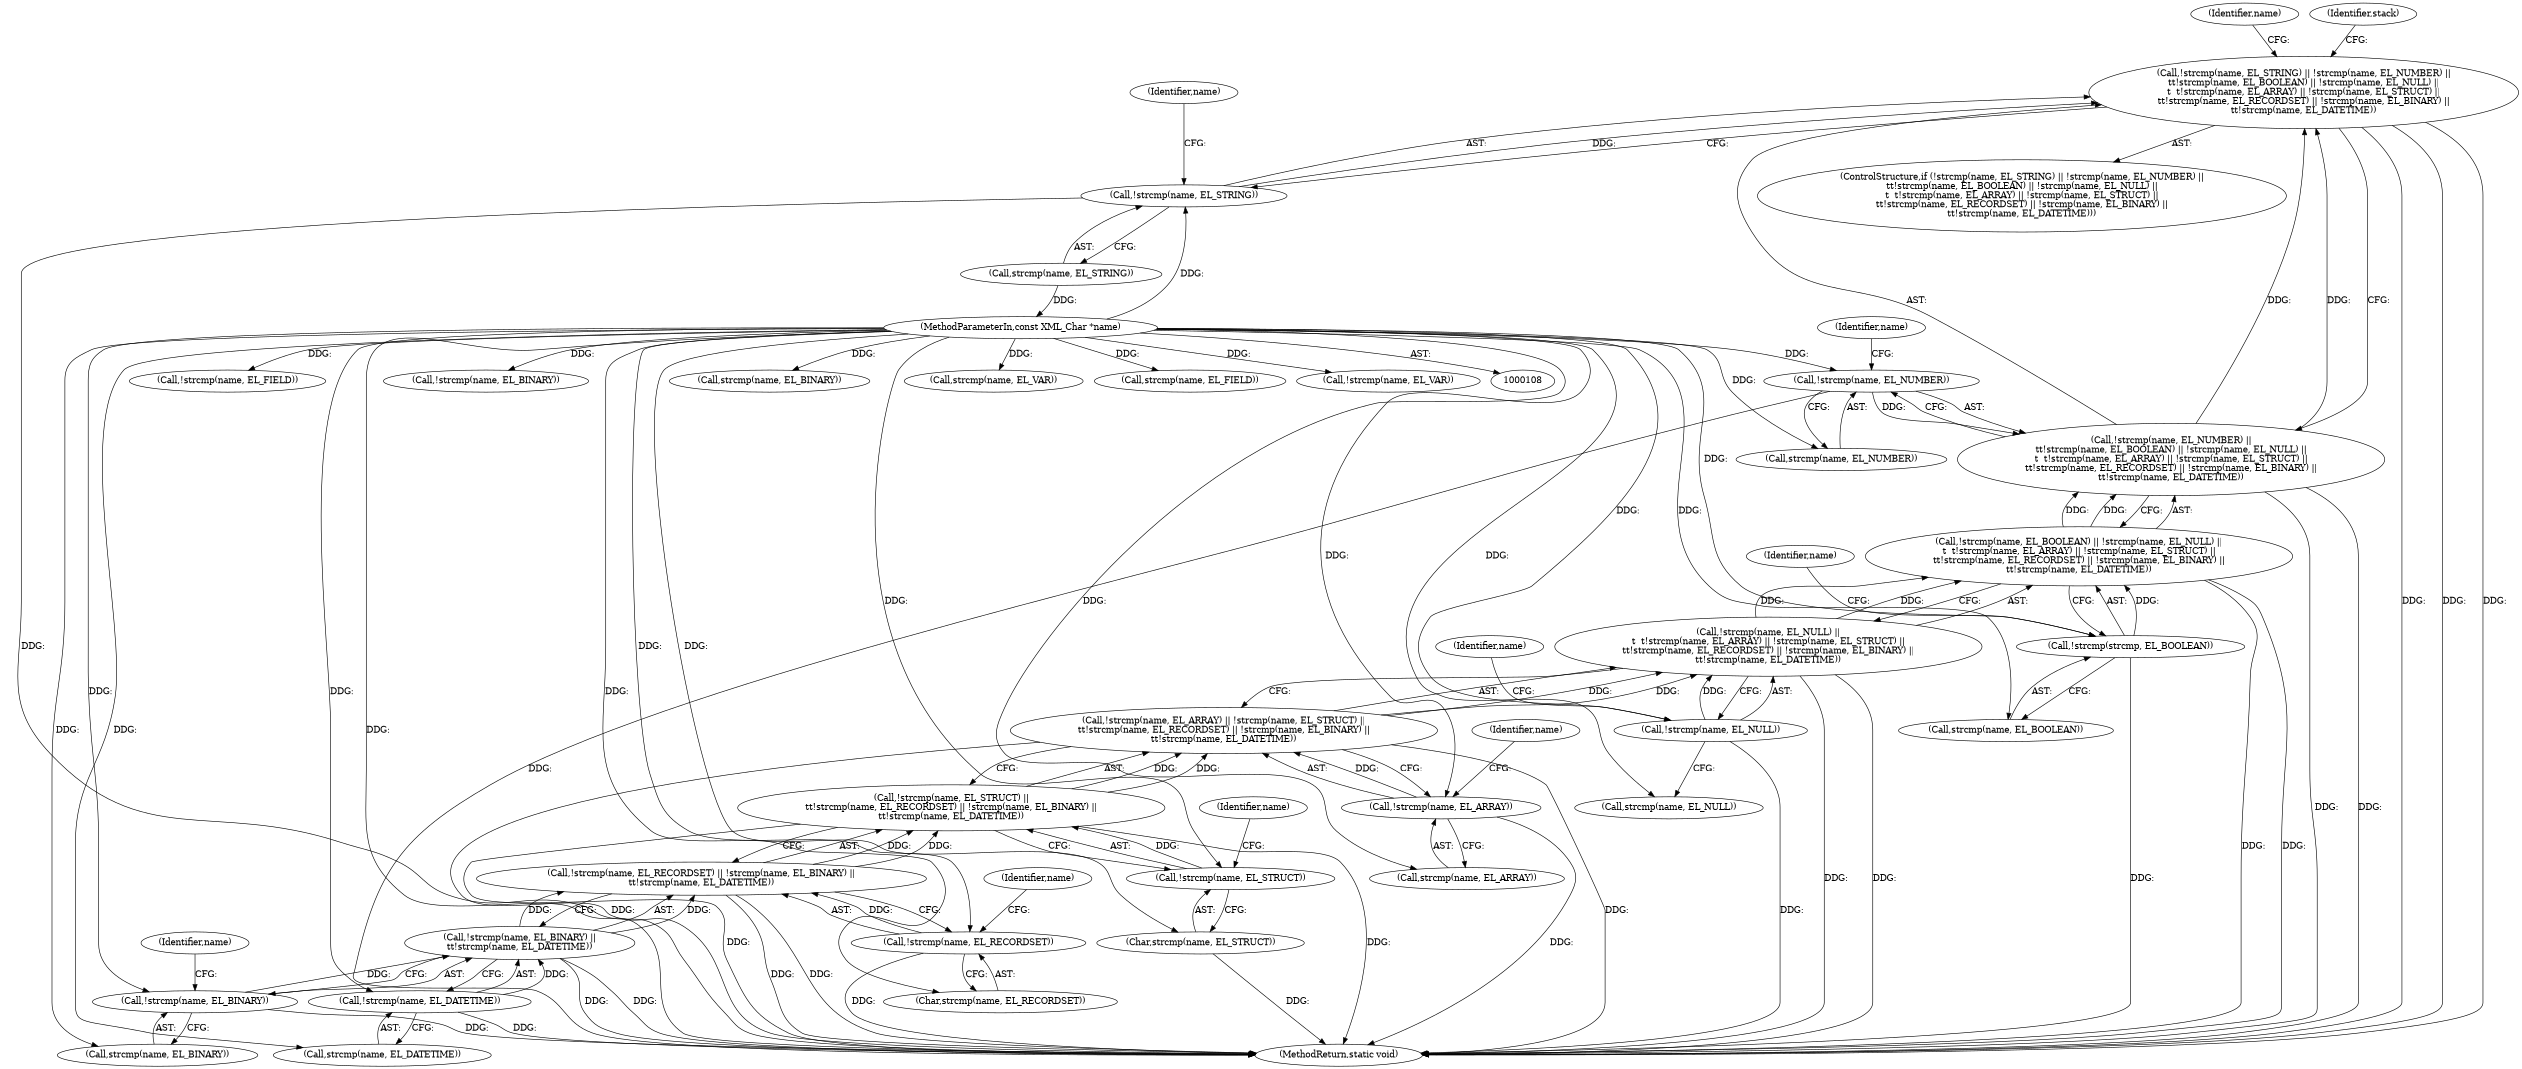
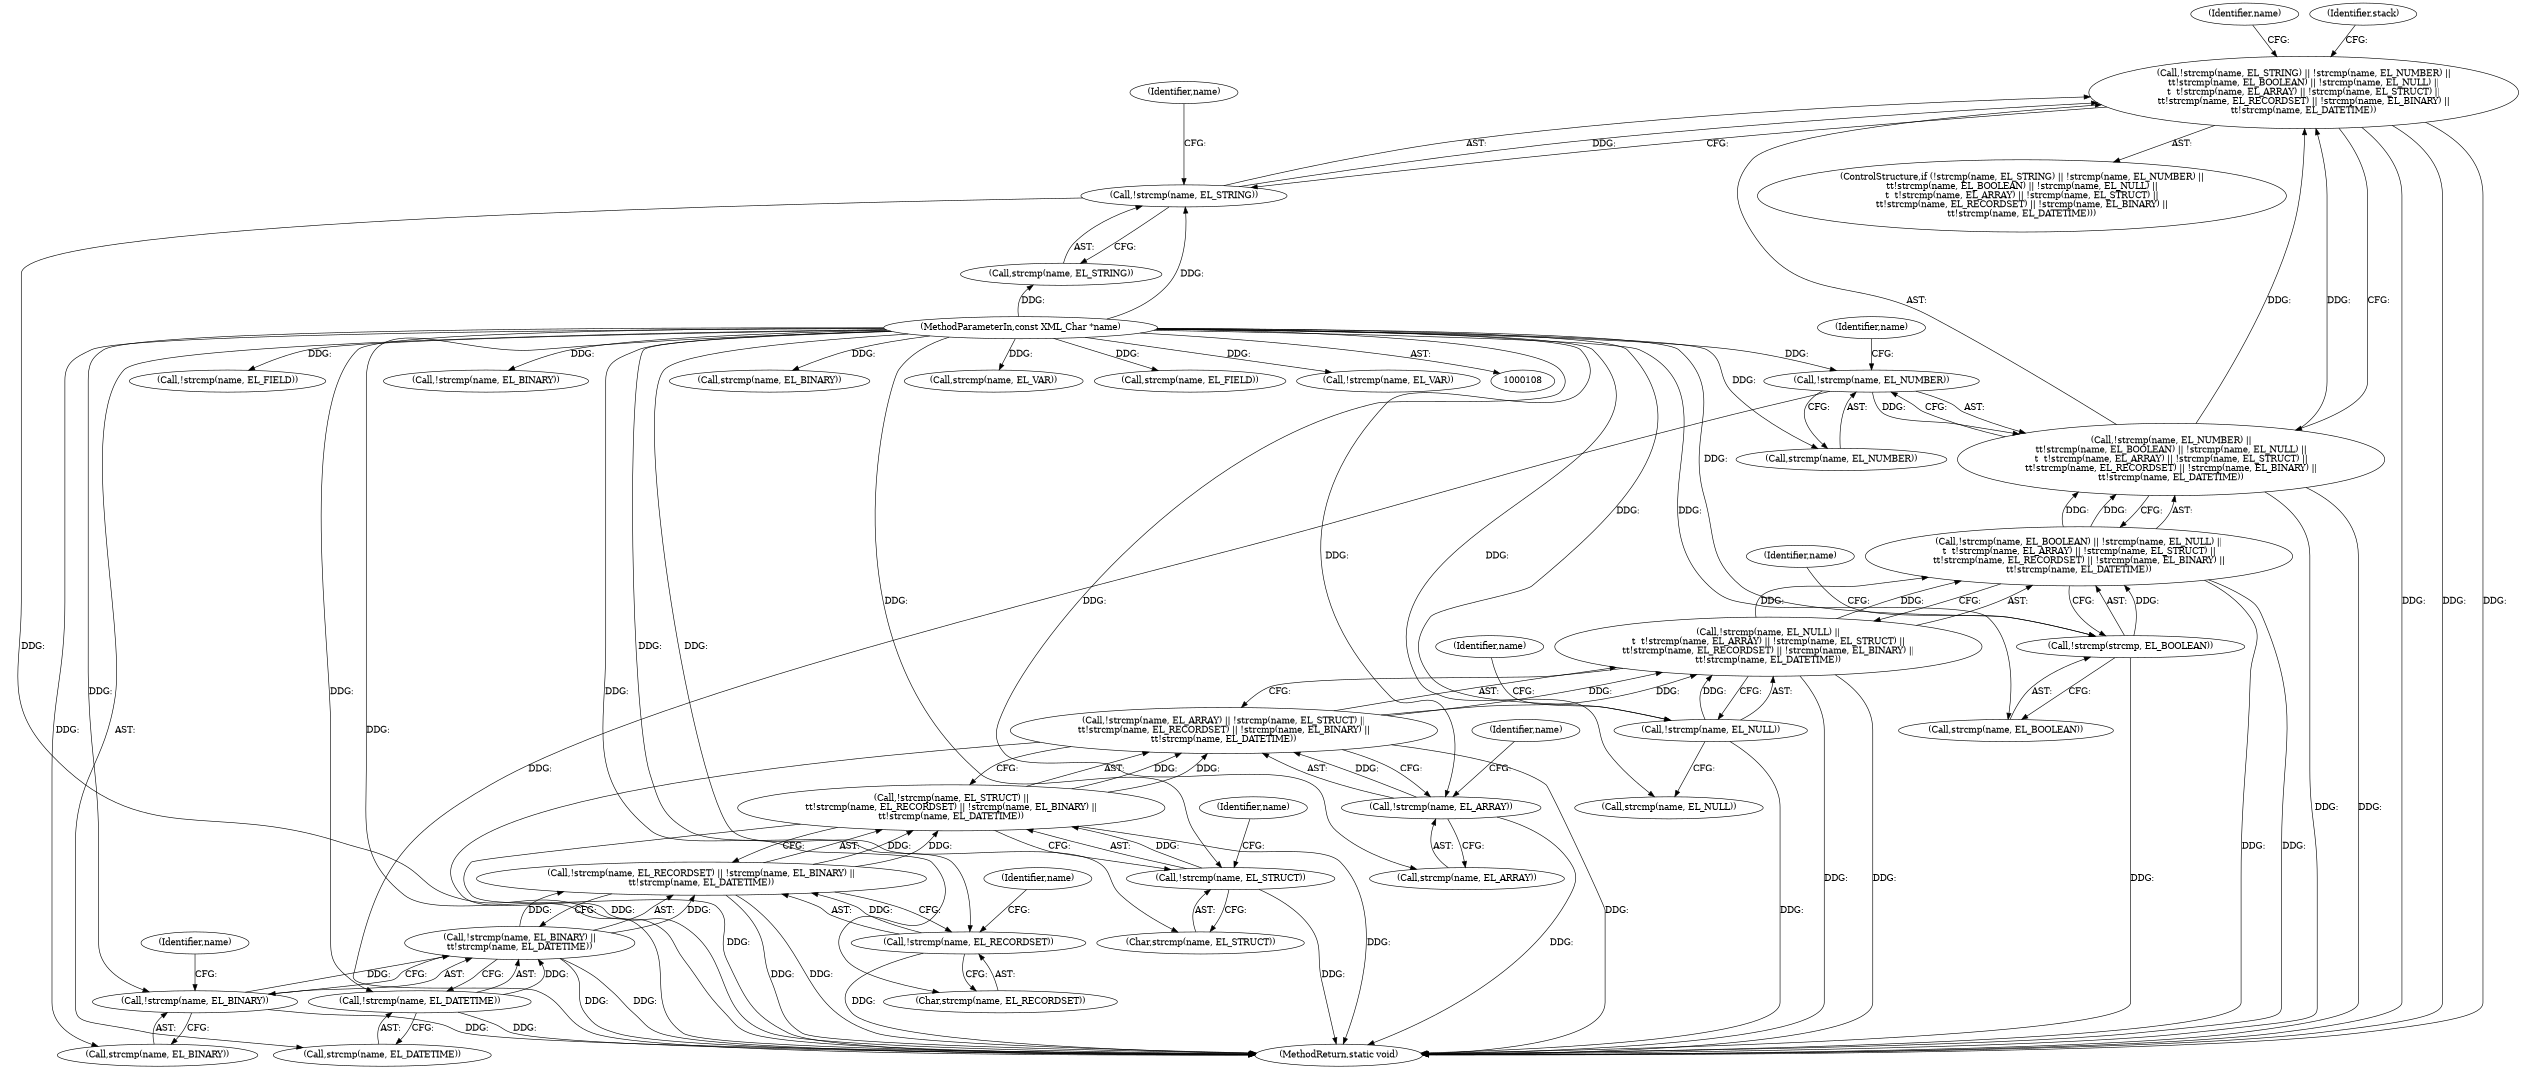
(1051, 300) -> (1019, 301)
(127, 731) -> (127, 731)
(1267, 997) -> (1319, 950)
